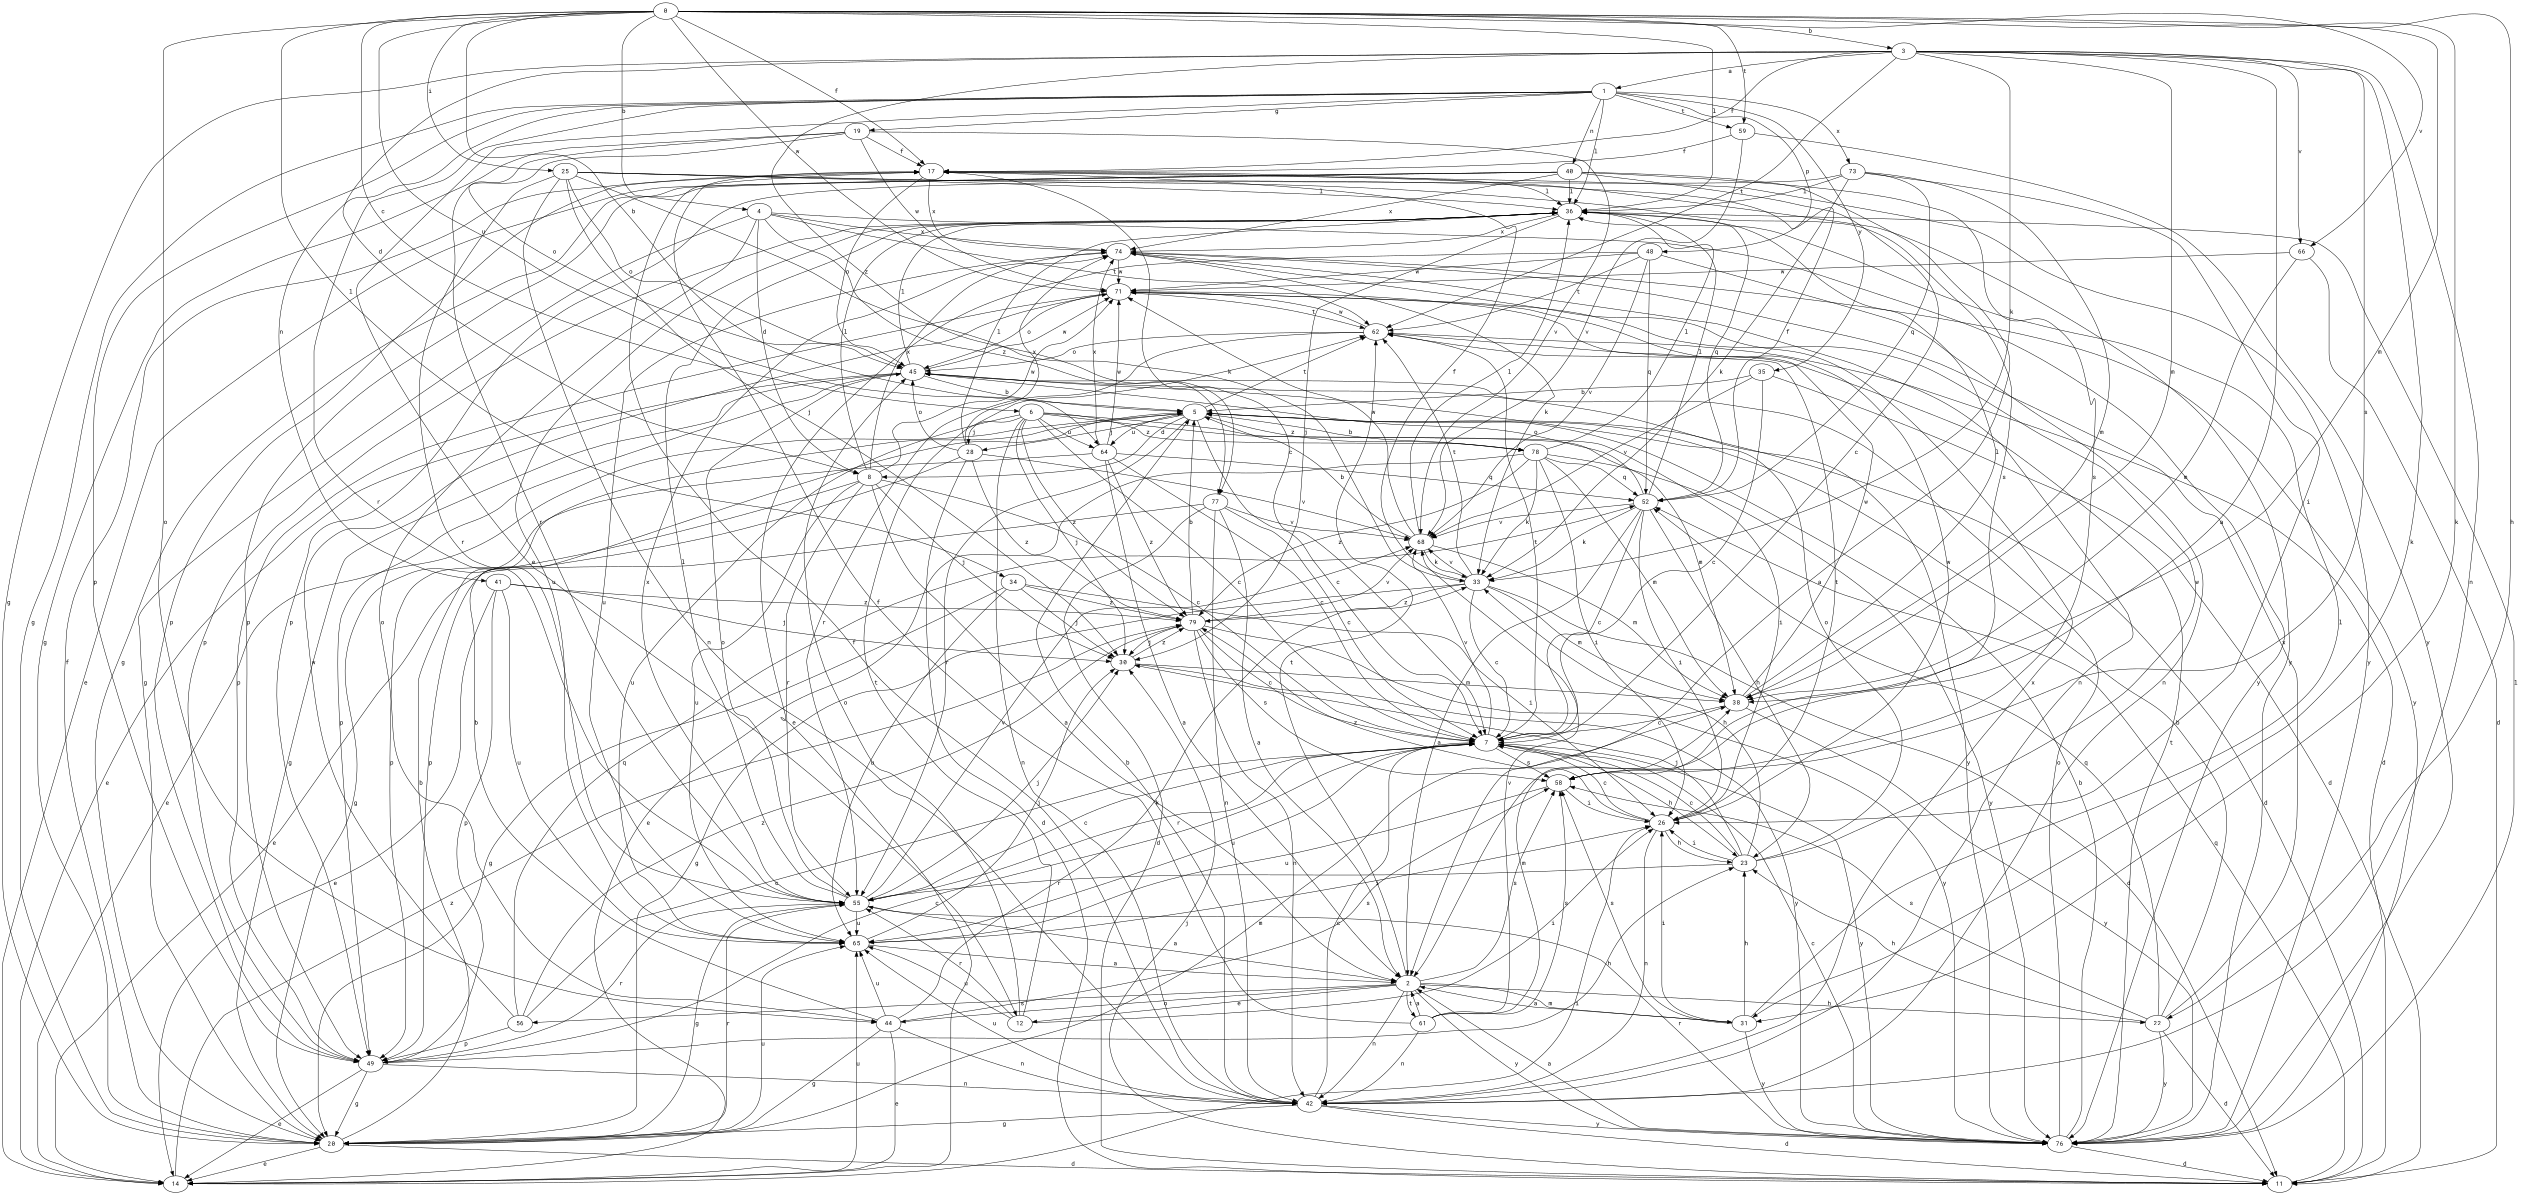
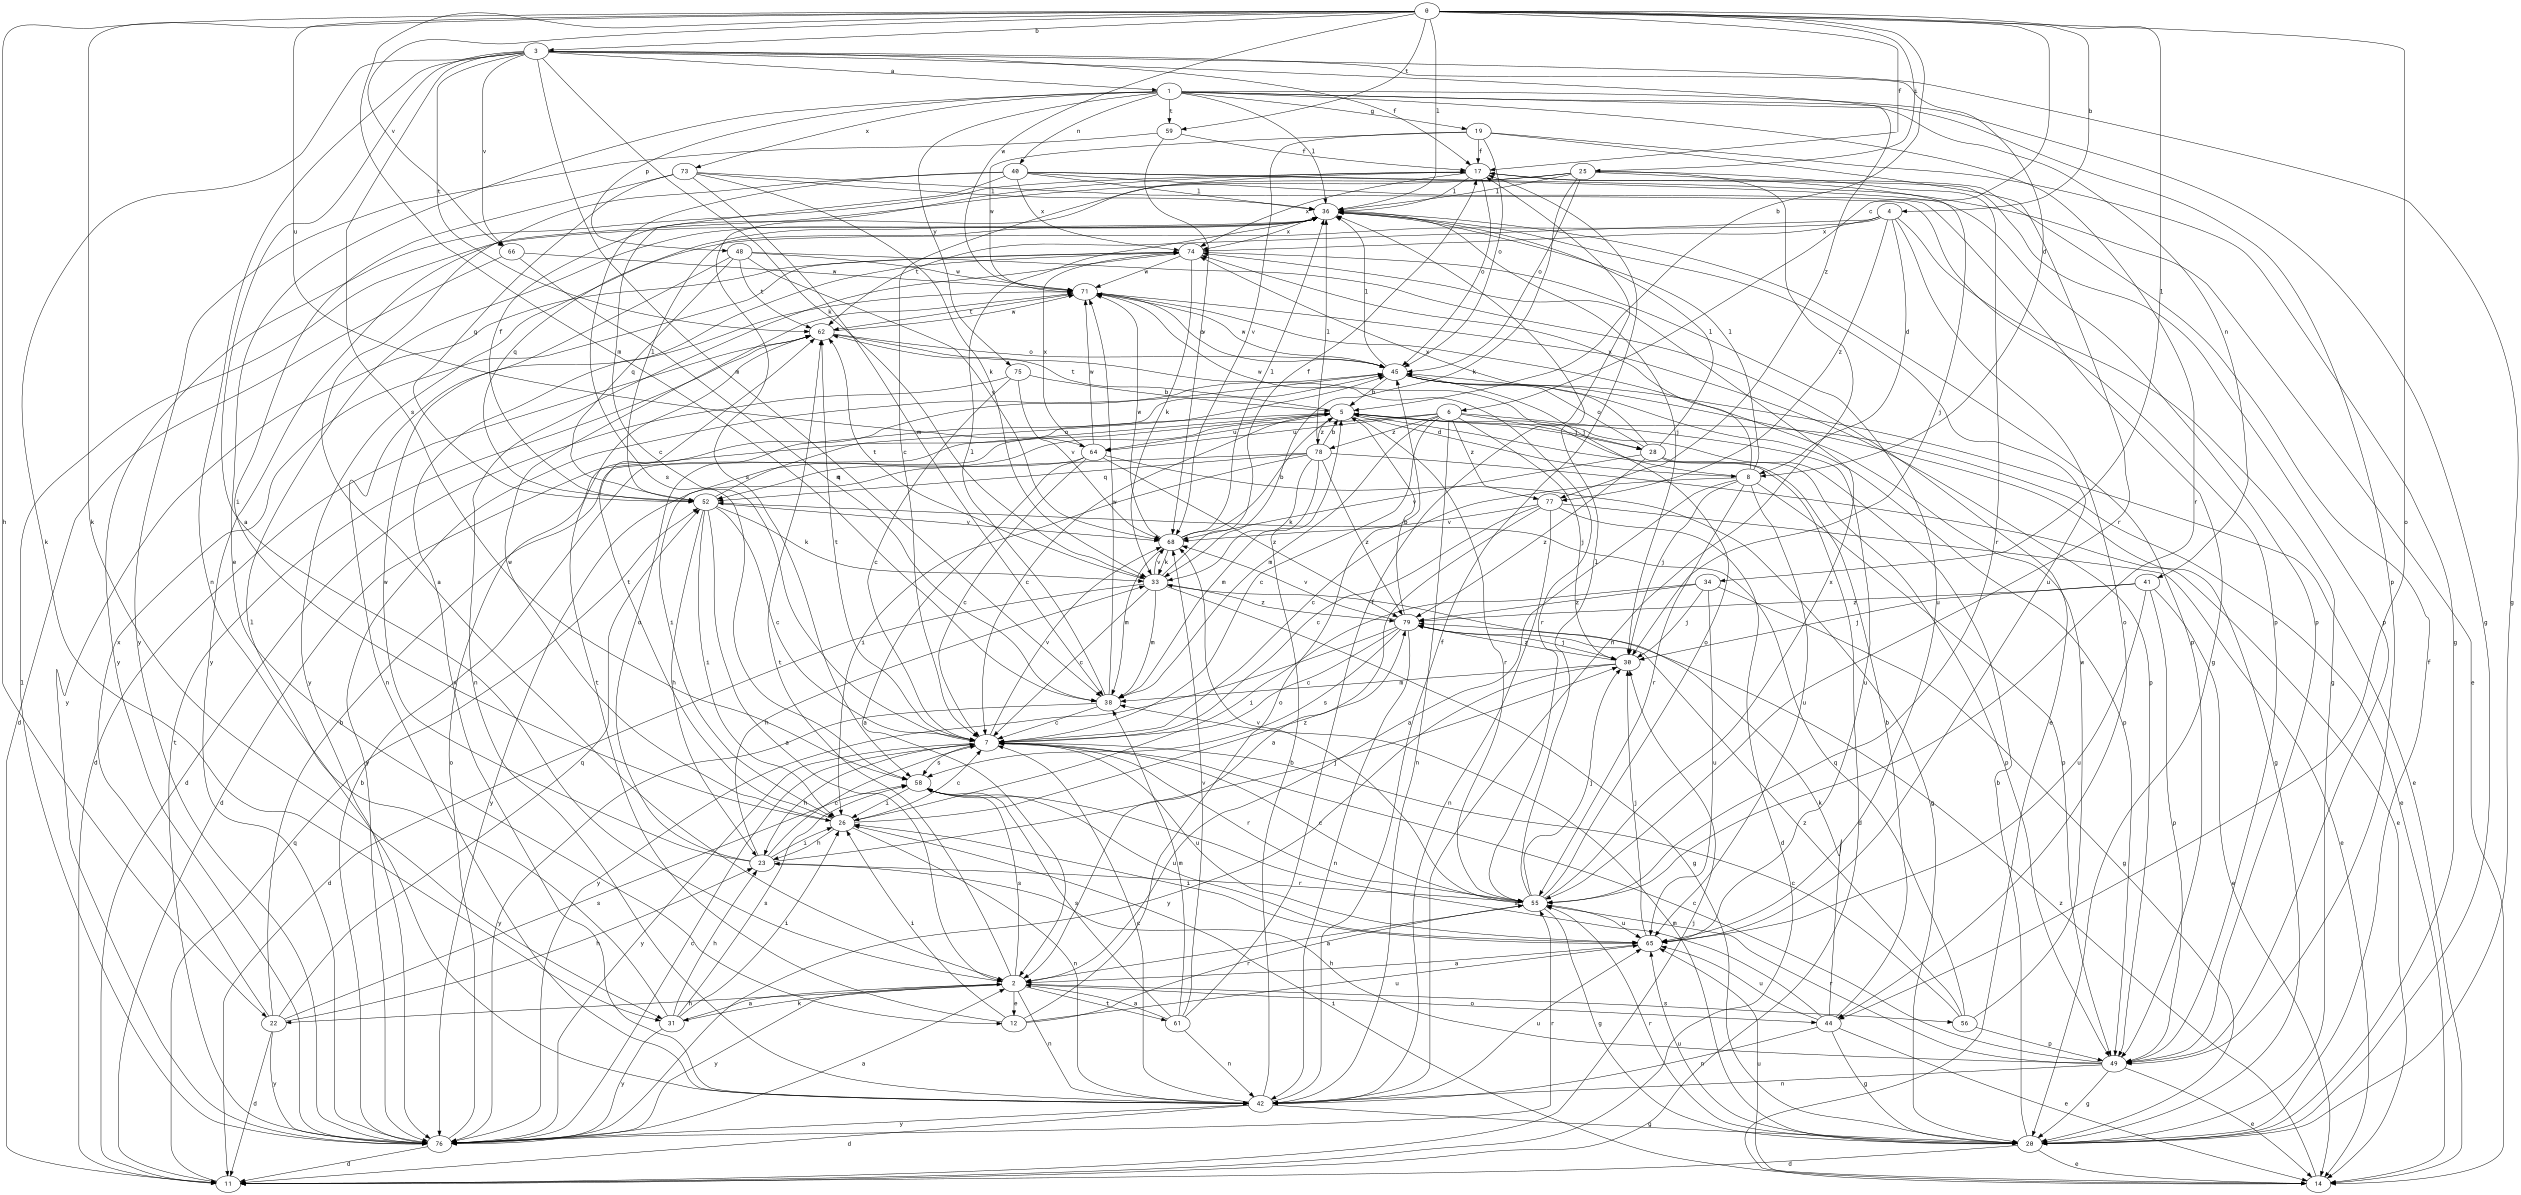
(1762, 372) -> (1018, 372)
(1079, 532) -> (1479, 476)
(1550, 1004) -> (800, 1004)
